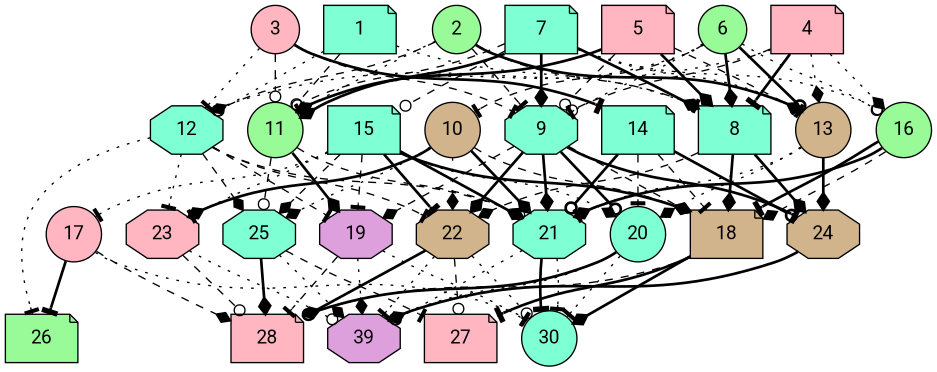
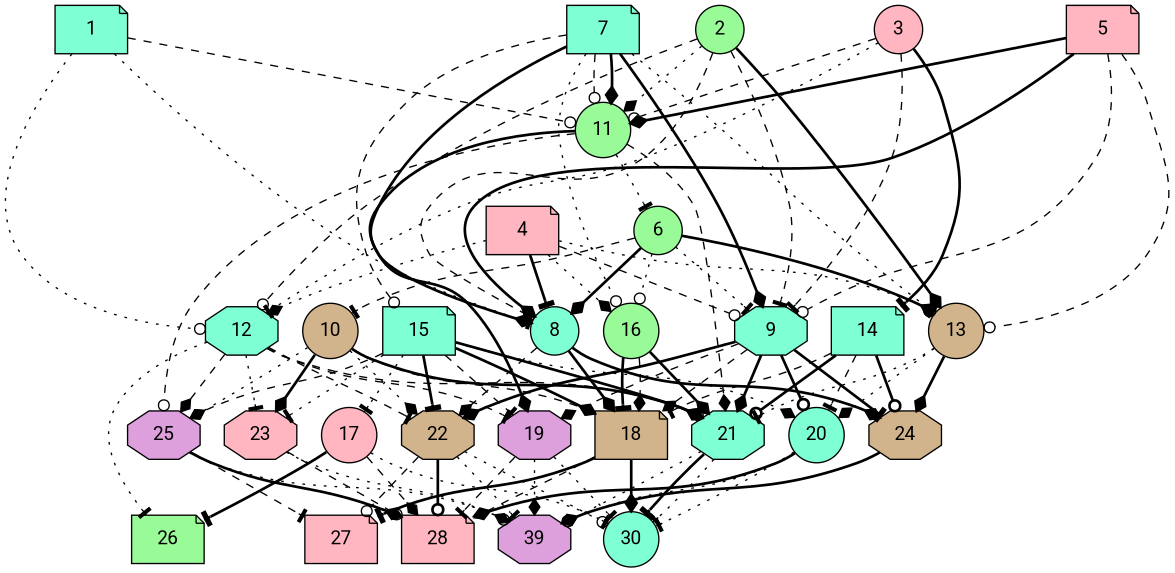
(504, 77) -> (630, 179)
(735, 130) -> (555, 331)
(259, 234) -> (164, 435)
